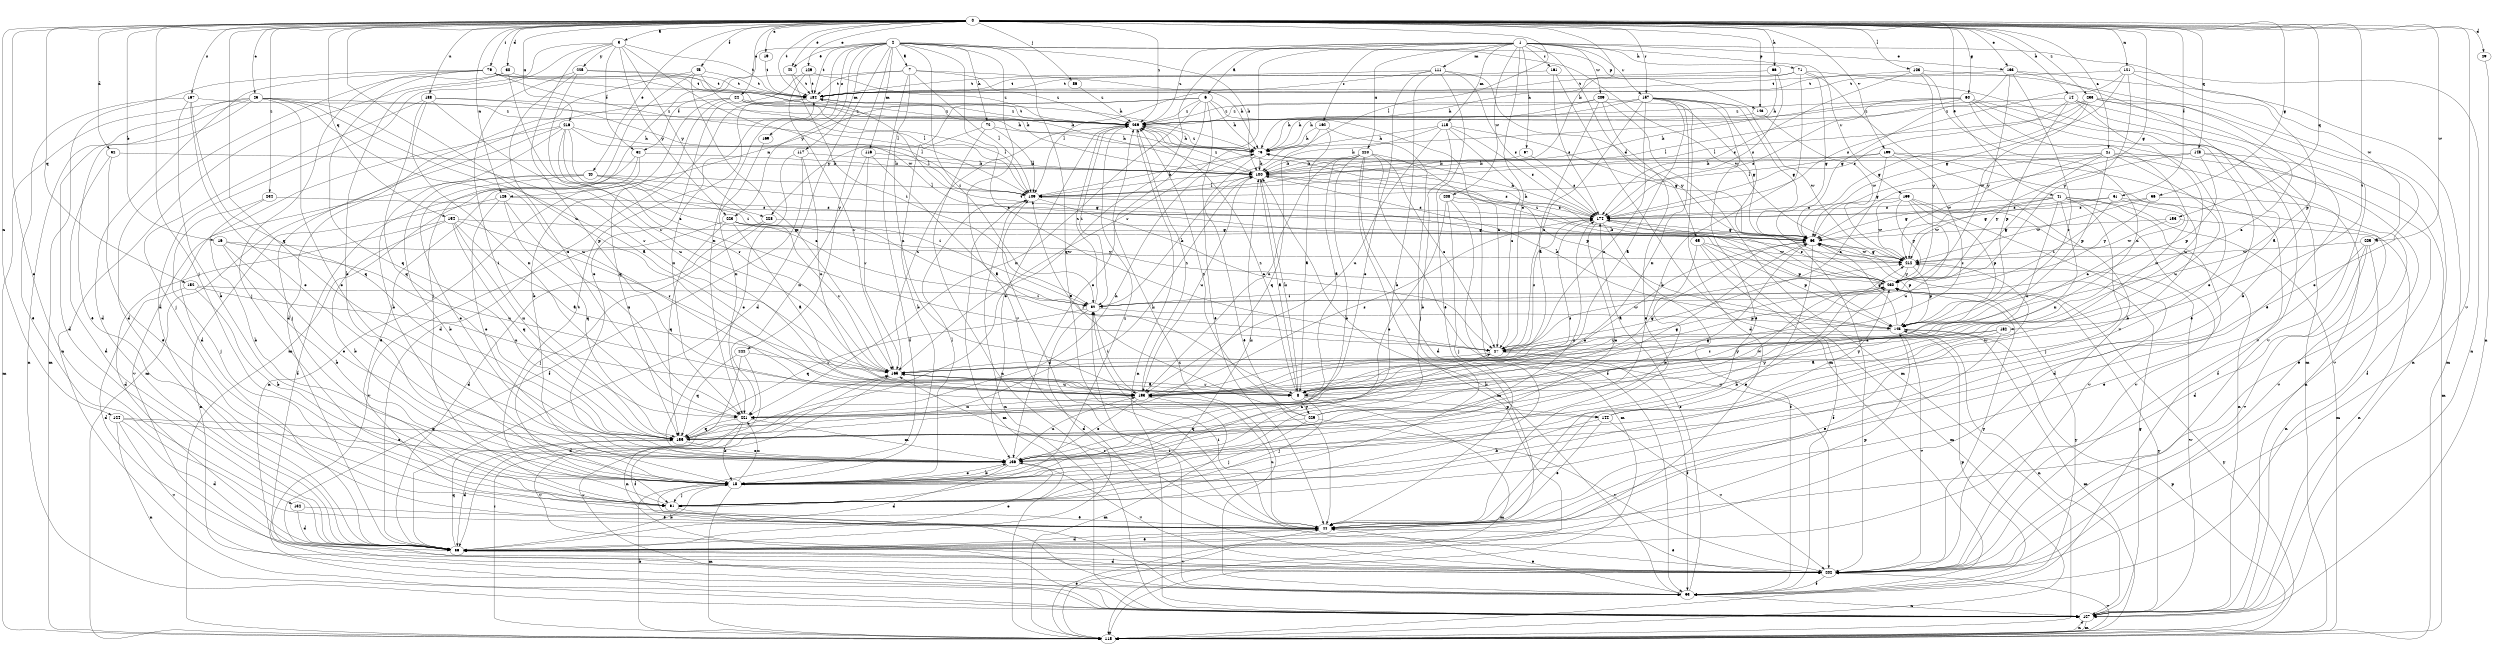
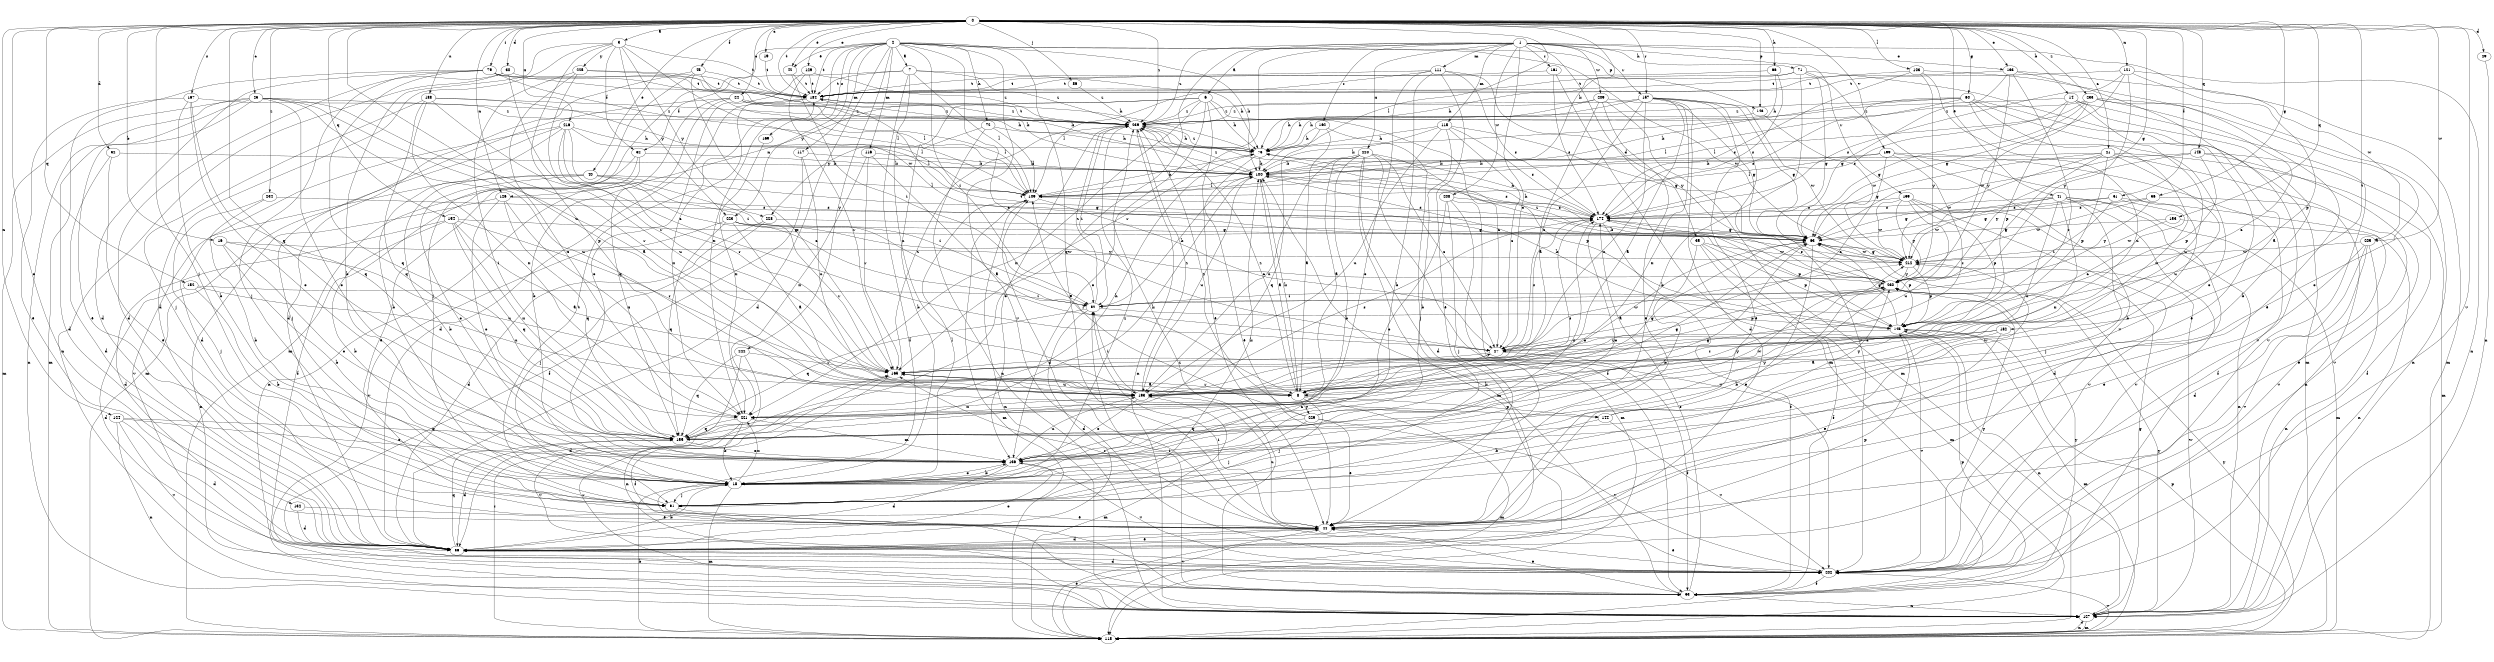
(1526, 153) -> none
(669, 443) -> none
(1534, 496) -> (1349, 469)
